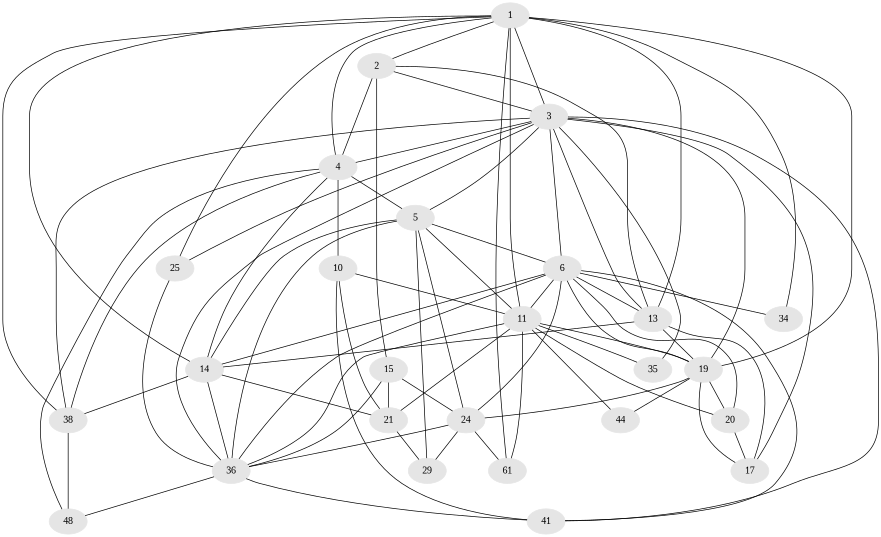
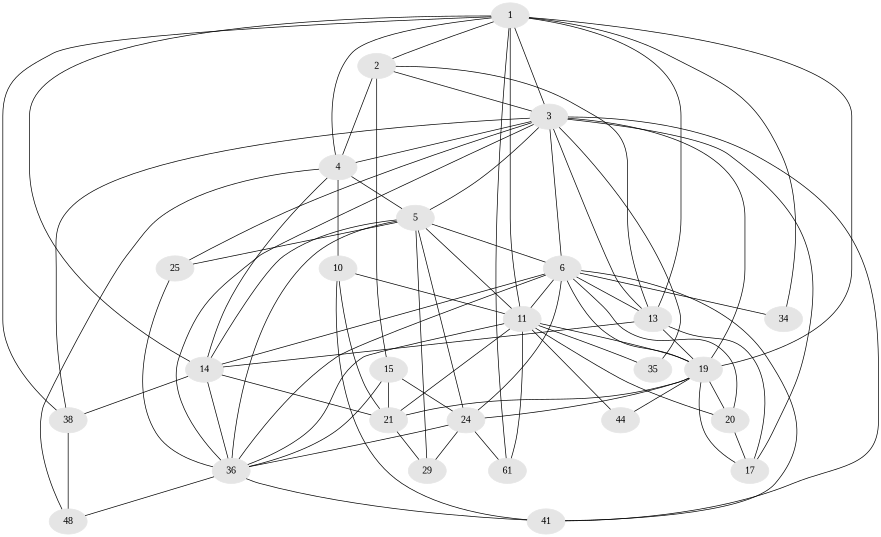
(297, 83) -> (295, 243)
(157, 250) -> none
none -> (548, 399)
